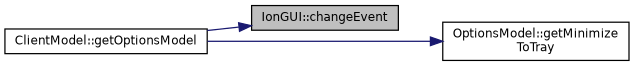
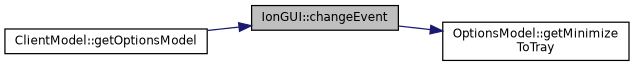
(319, 41) -> (414, 28)
